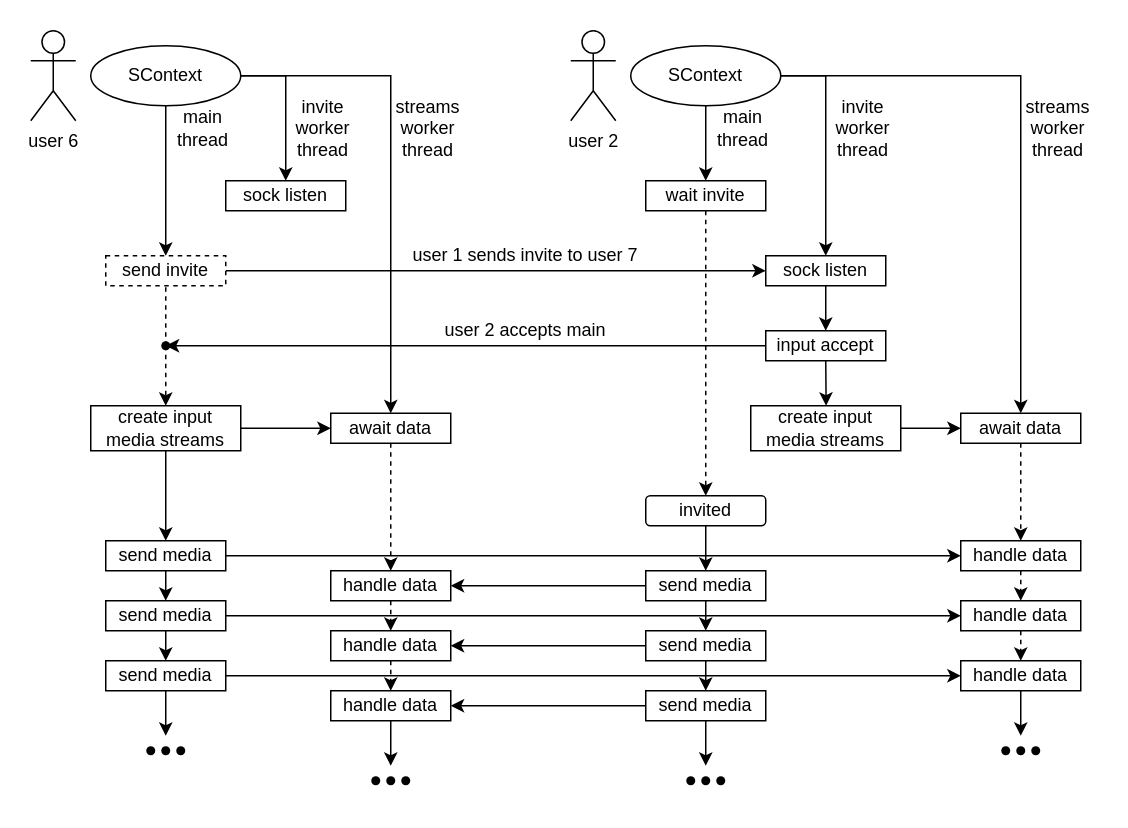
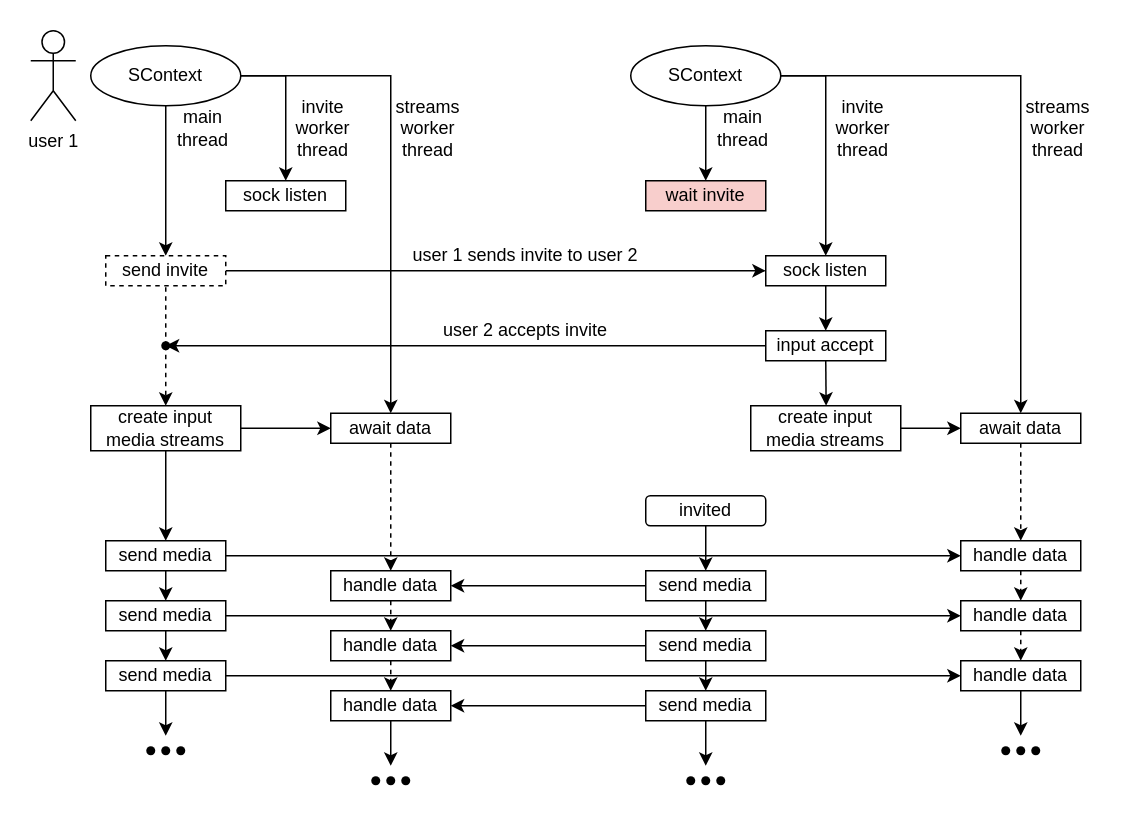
(593, 76) -> none
(54, 142) -> (54, 142)
(706, 196) -> (706, 196)
(526, 256) -> (526, 256)
(526, 331) -> (526, 331)
(706, 348) -> none
